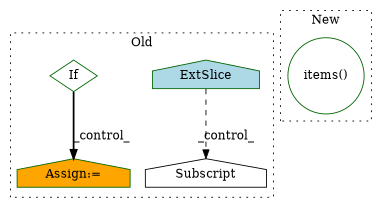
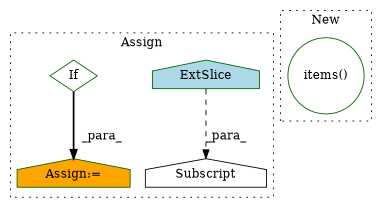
(142, 43) -> (142, 43)
(102, 136) -> (102, 136)
(226, 136) -> (226, 136)
